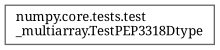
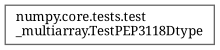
(110, 25) -> (110, 25)
